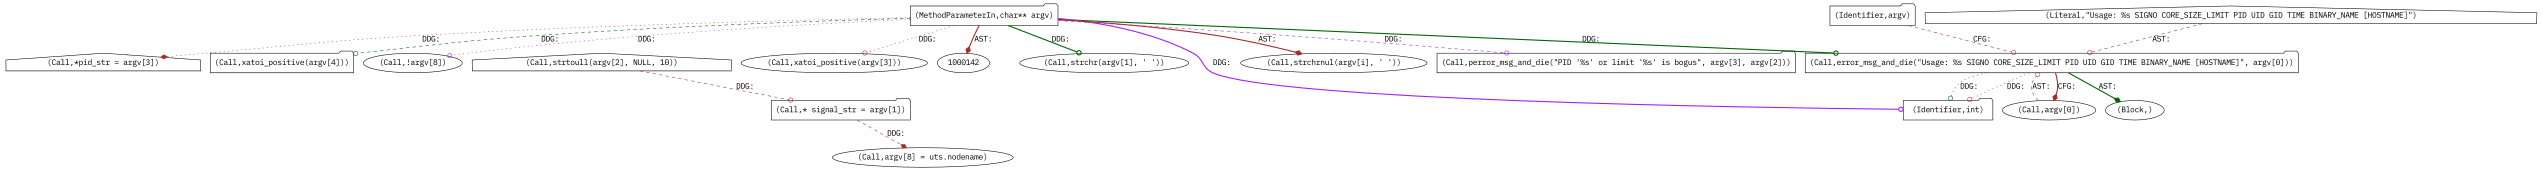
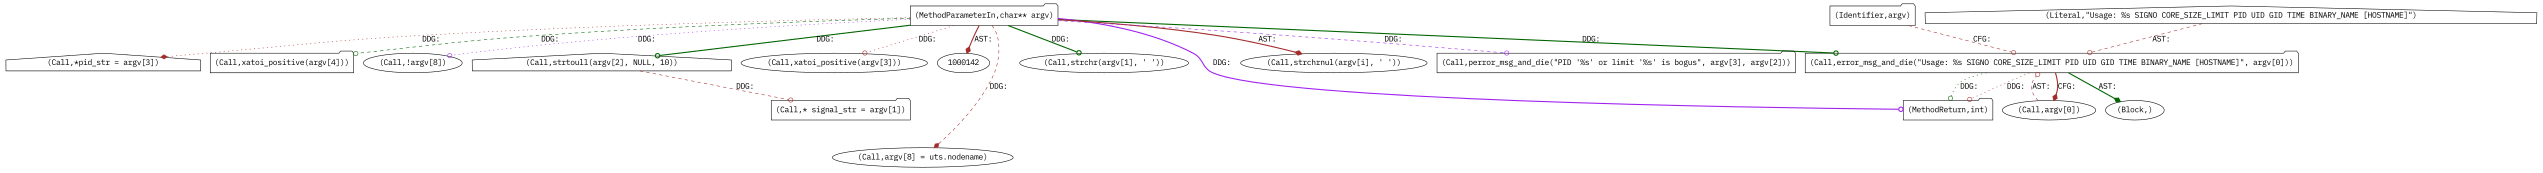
none -> (785, 40)
(1948, 110) -> (1948, 110)
(879, 132) -> (985, 91)
